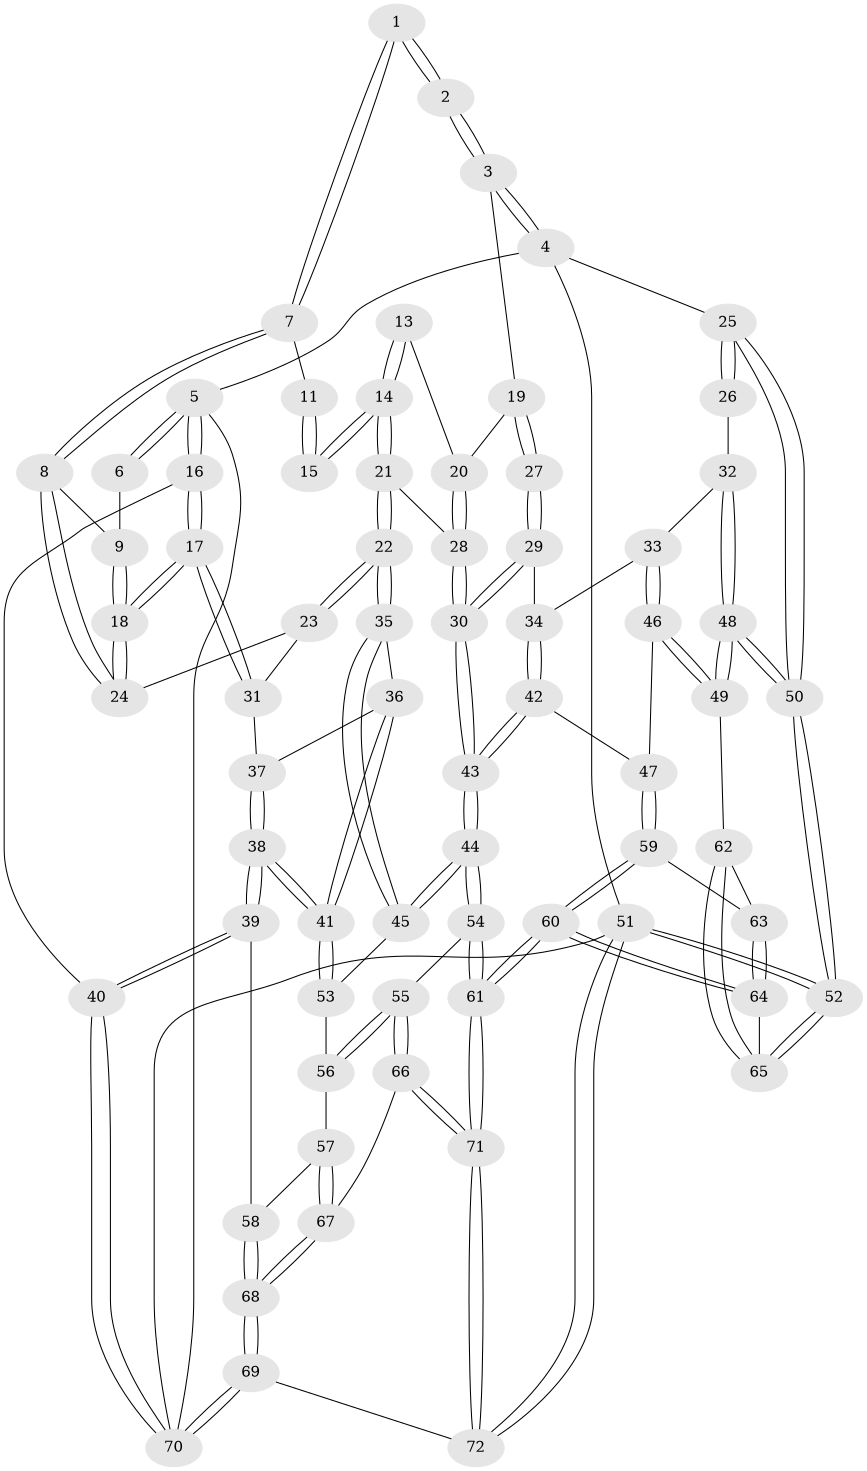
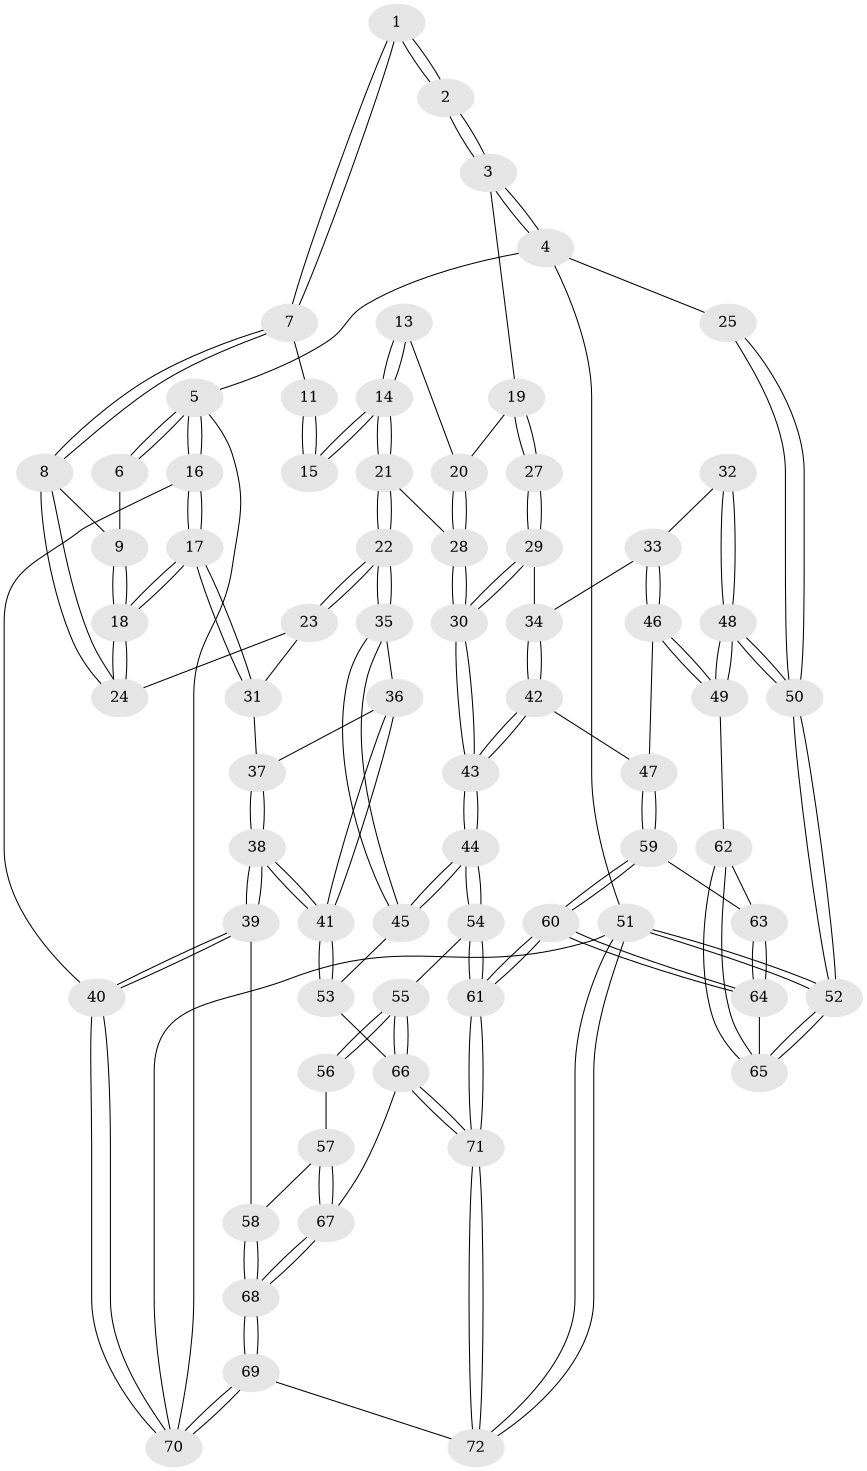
(728, 398) -> none
(326, 1036) -> (355, 1027)
